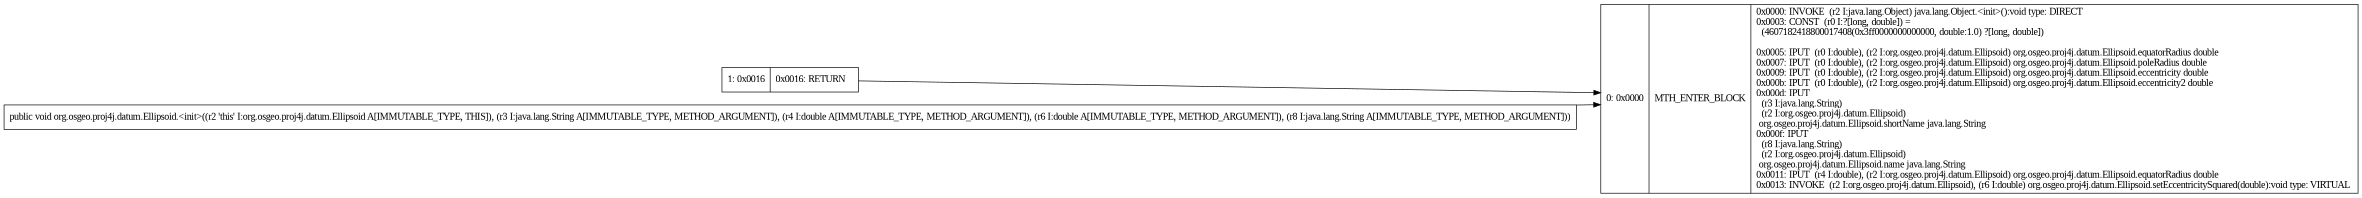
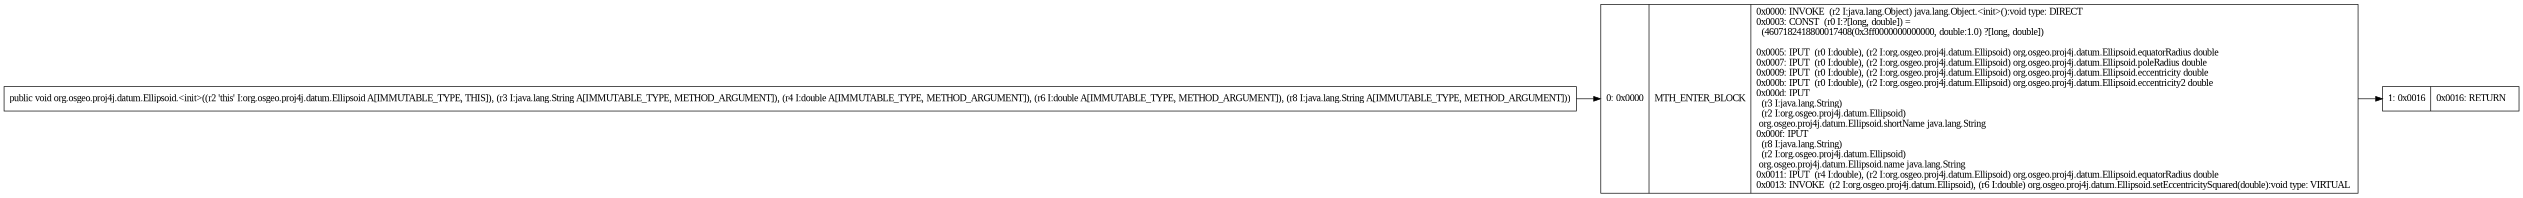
(1226, 87) -> (2367, 99)
